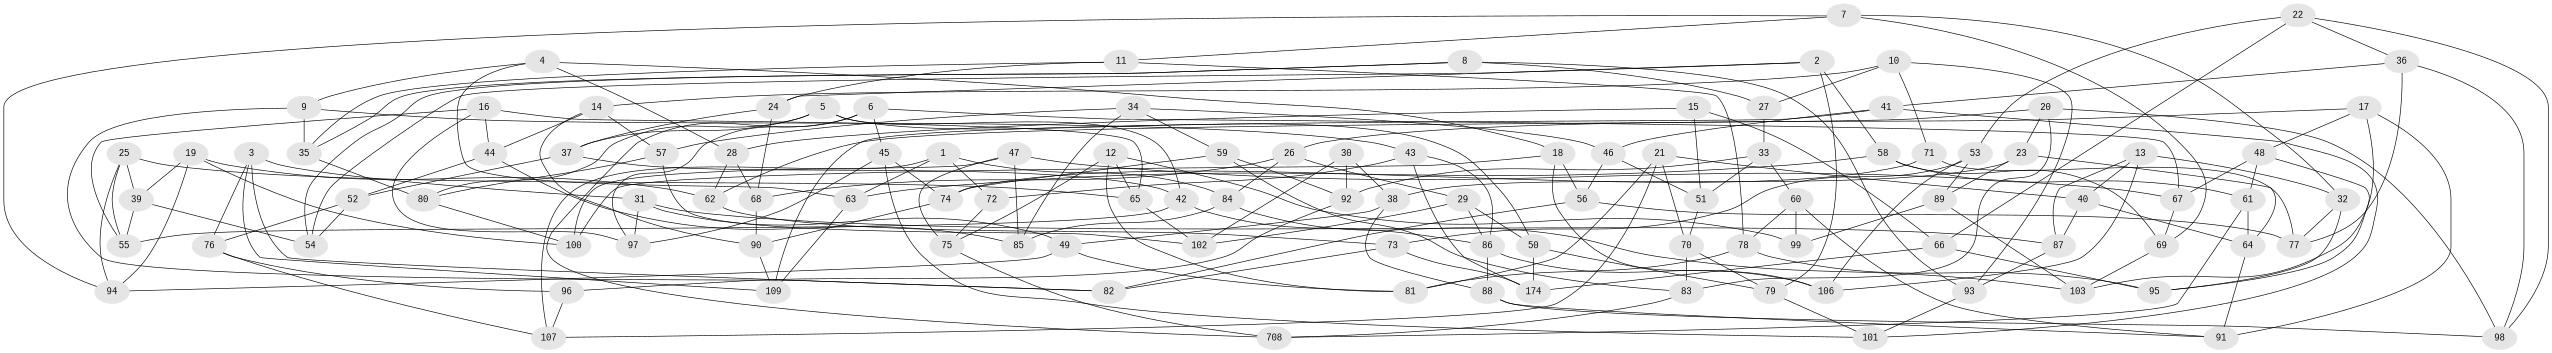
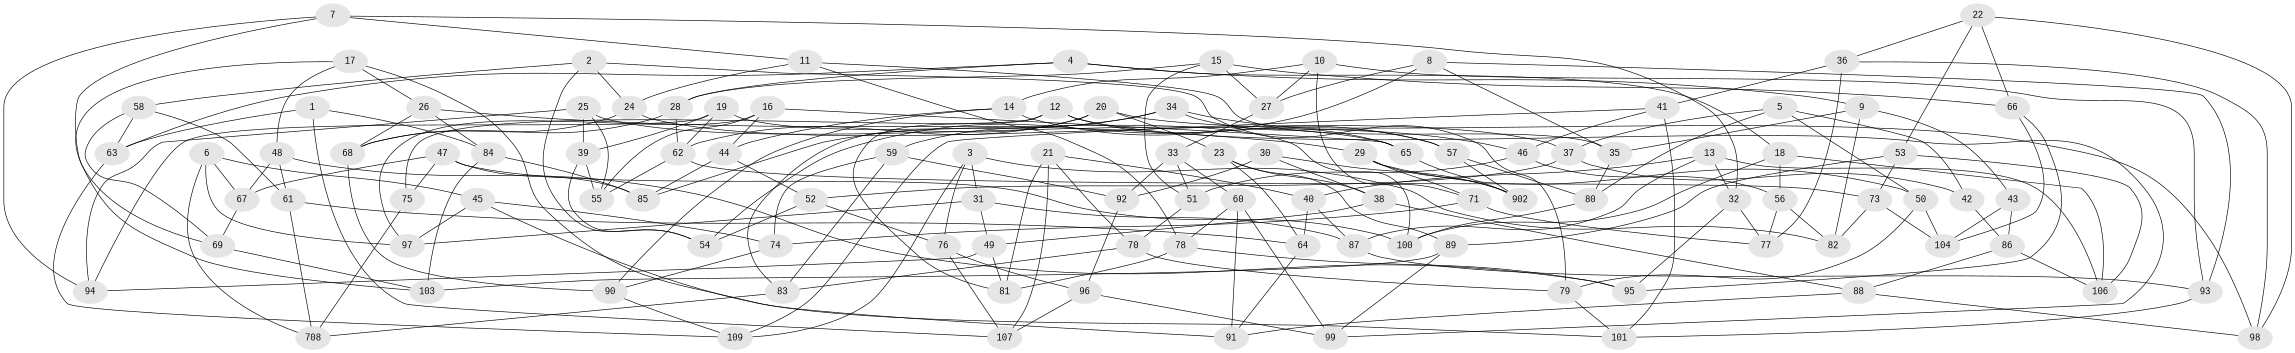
none -> (1242, 85)
(992, 200) -> none
(1475, 223) -> (1416, 177)
(629, 228) -> (639, 176)
(1199, 246) -> (1520, 200)
(1533, 292) -> (1943, 246)
none -> (1208, 315)
